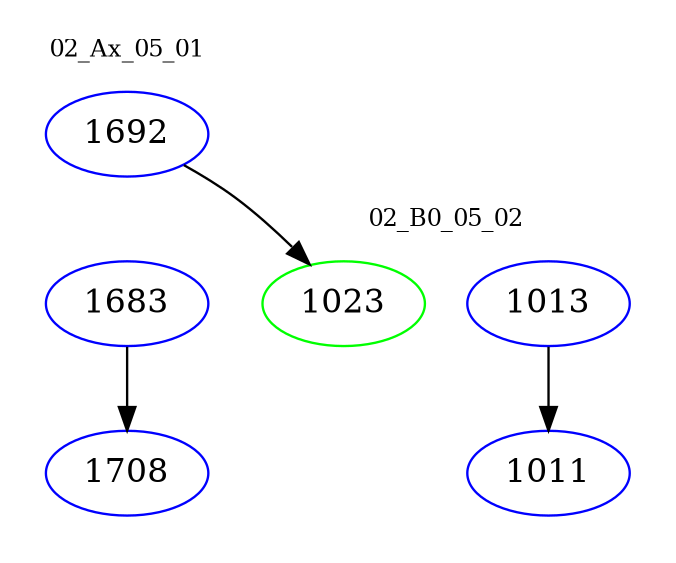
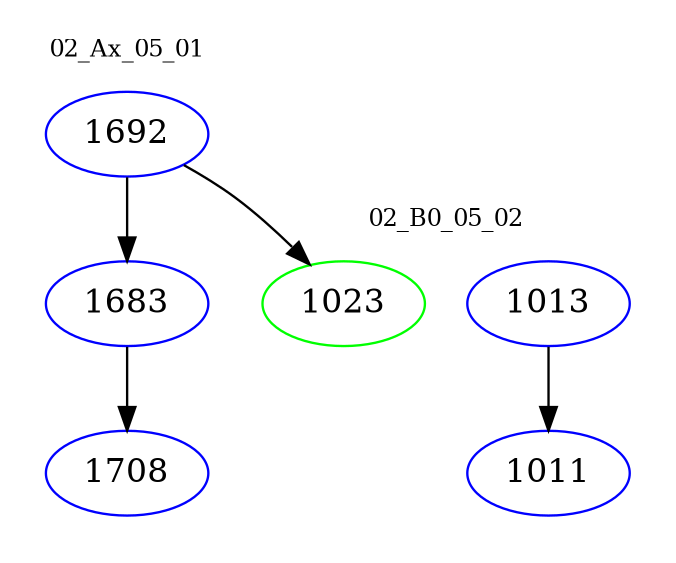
none -> (127, 207)
